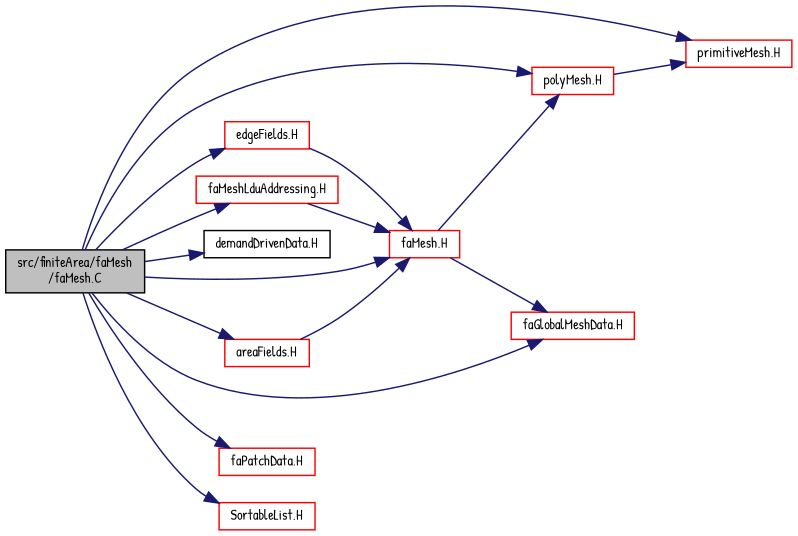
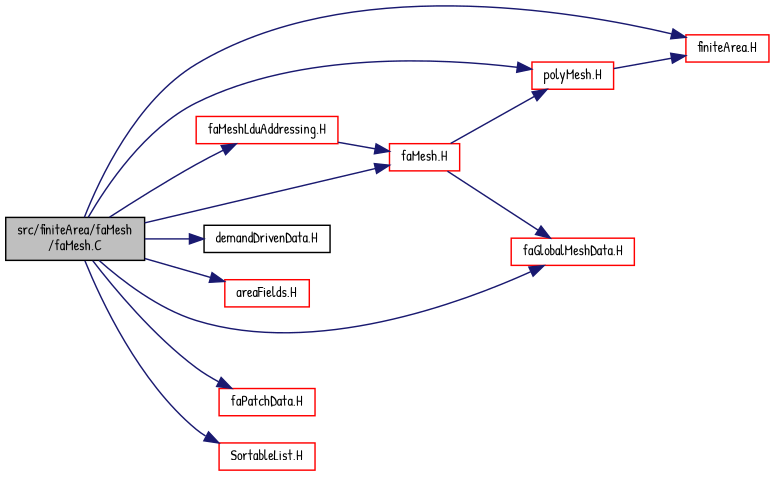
(739, 54) -> (727, 48)
(267, 135) -> none
(353, 308) -> none
